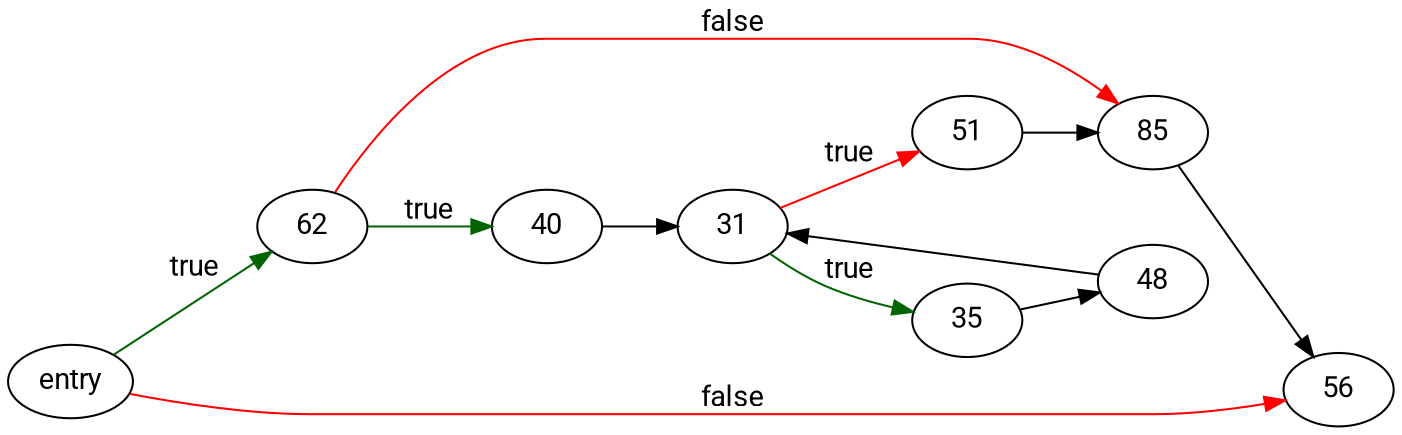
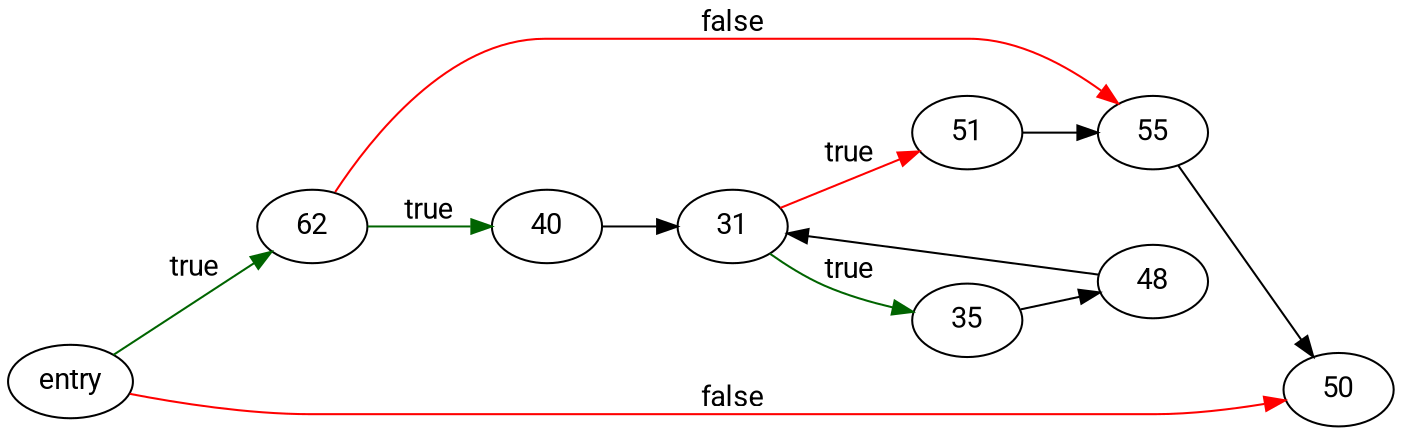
(1153, 133) -> (1153, 133)
(1339, 390) -> (1339, 390)
